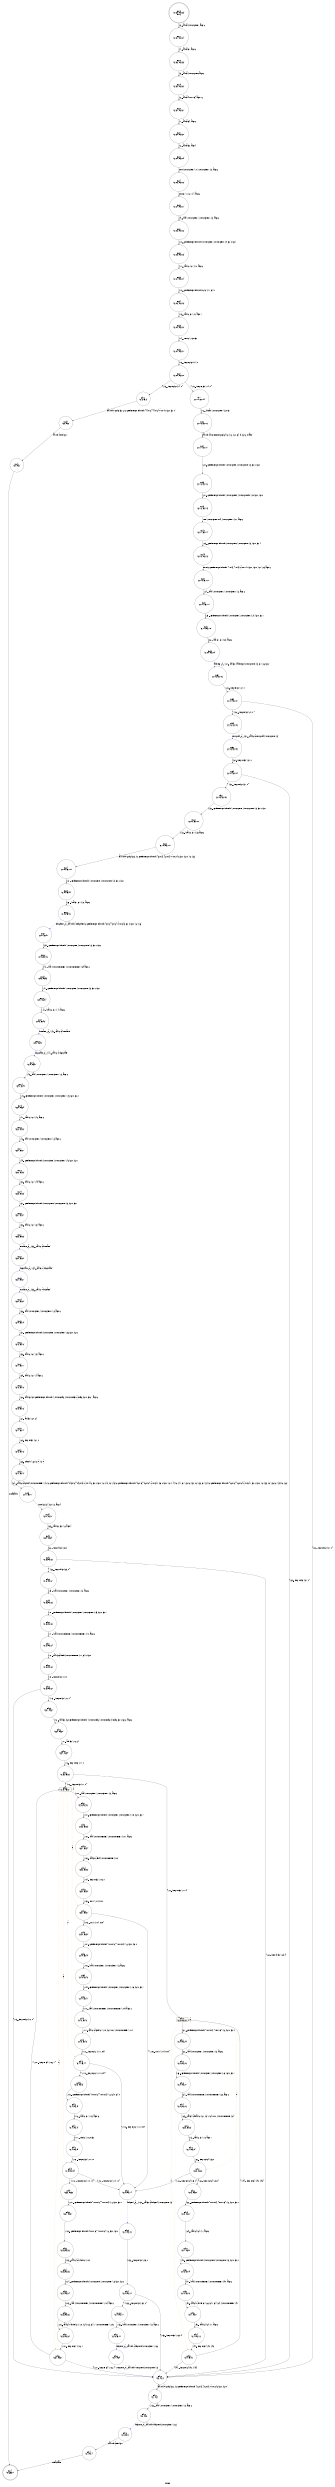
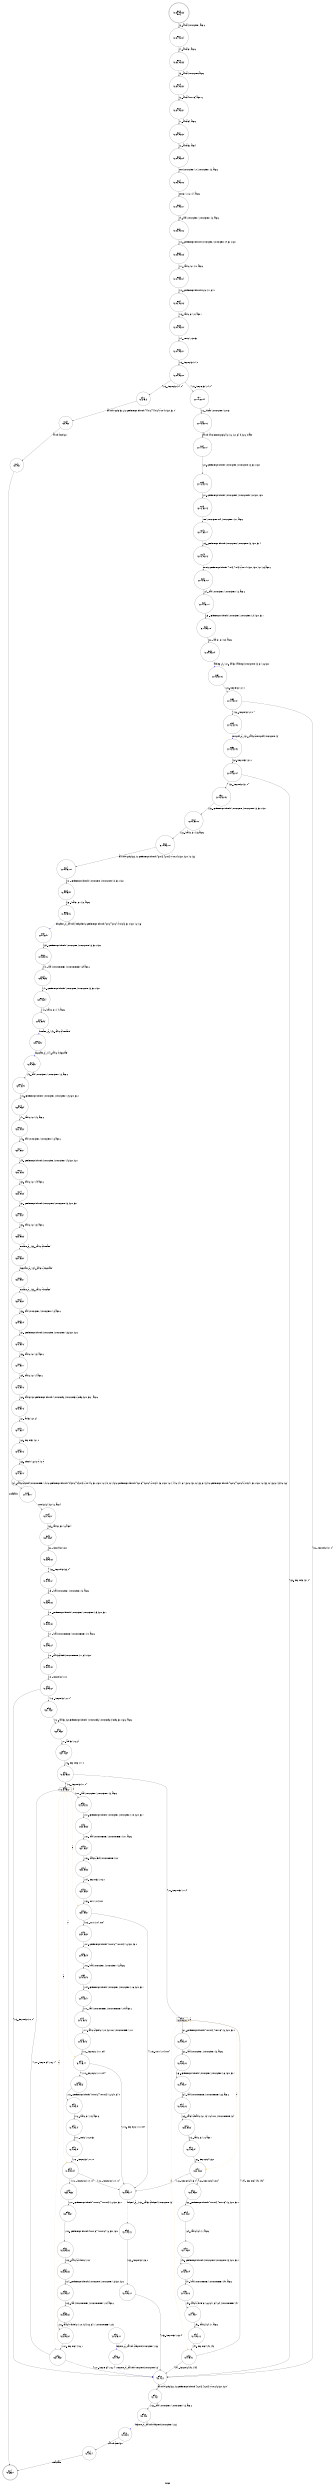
(266, 1914) -> none
(119, 2314) -> none
